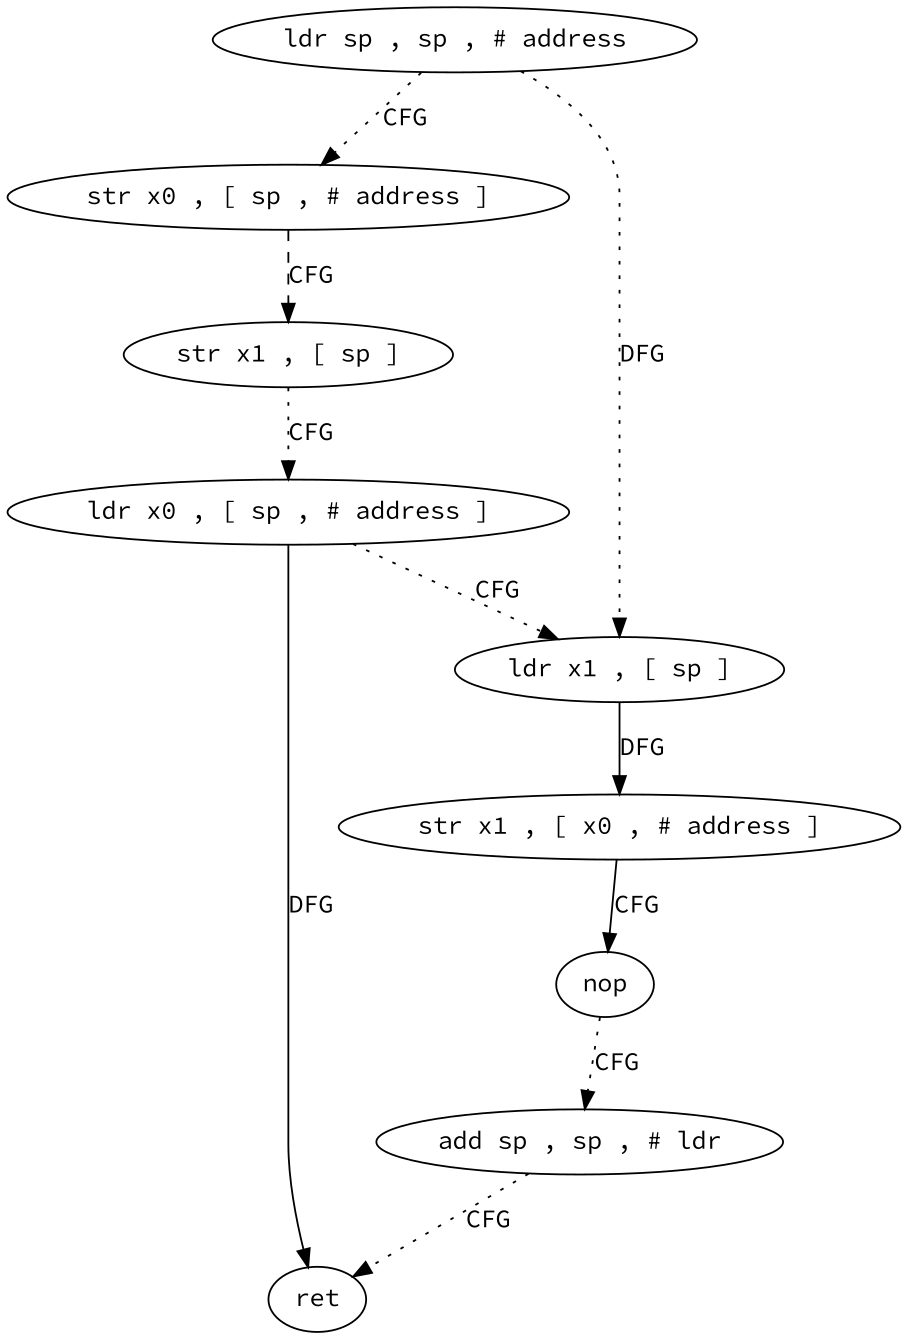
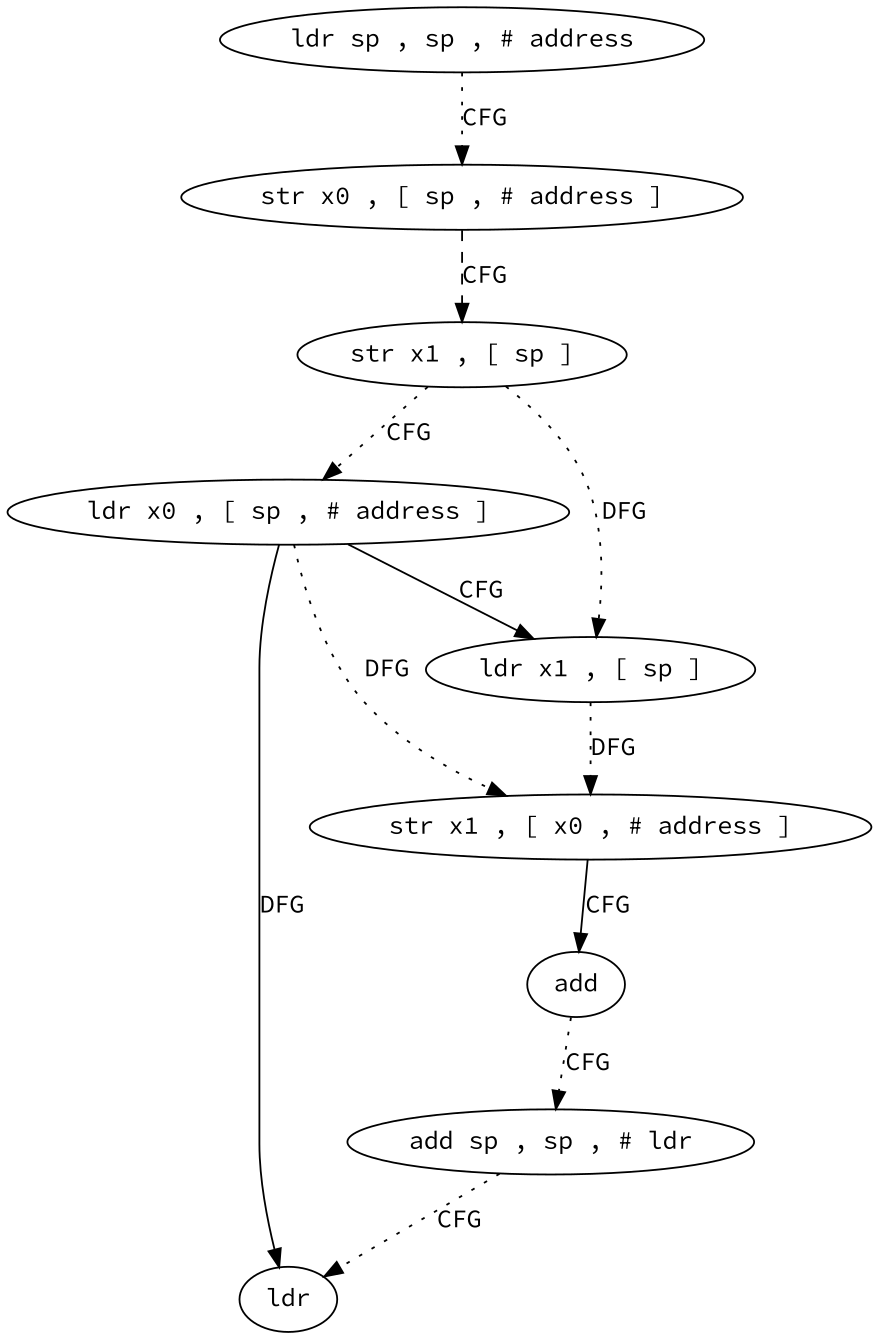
(620, 324) -> (588, 488)
(447, 588) -> (433, 587)
none -> (358, 694)
(620, 739) -> (591, 739)
(605, 984) -> (576, 984)
(317, 1299) -> (288, 1299)
